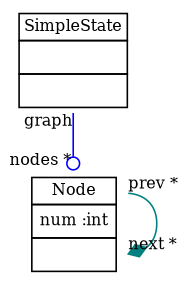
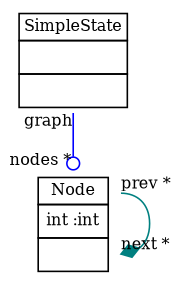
(74, 220) -> (73, 220)
